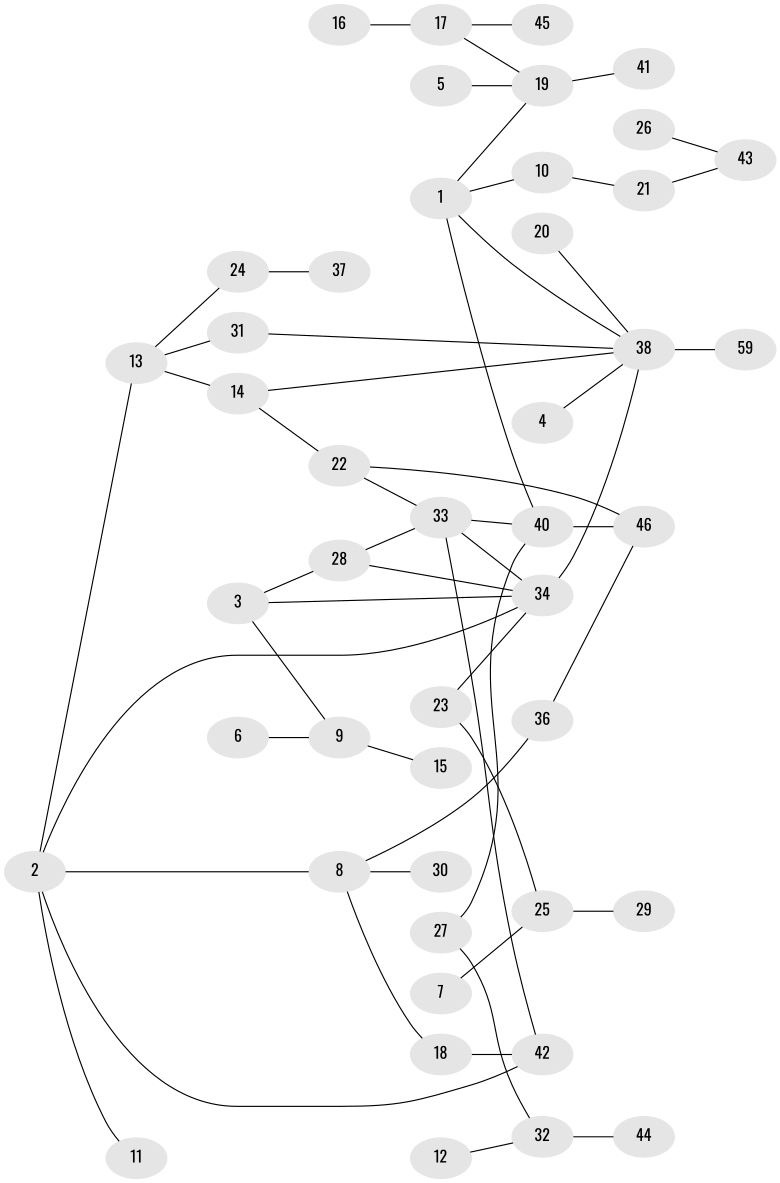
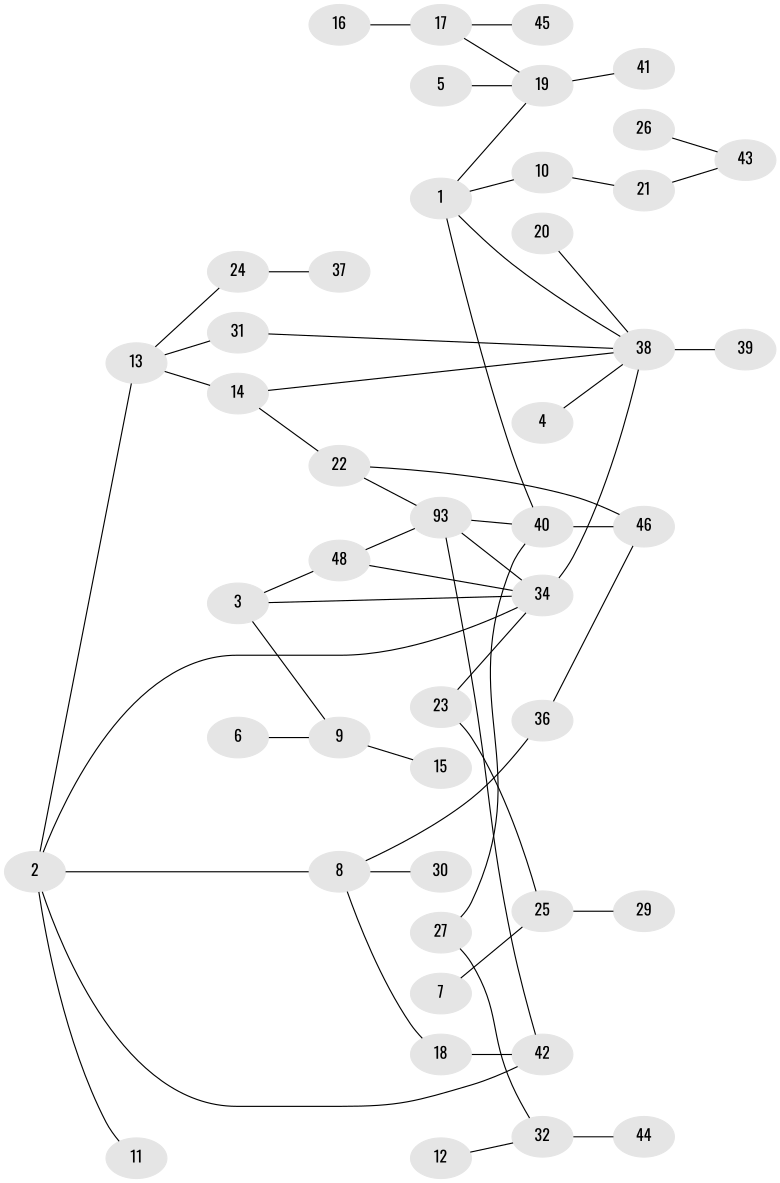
(745, 350) -> (745, 350)
(441, 518) -> (441, 518)
(339, 561) -> (339, 561)
